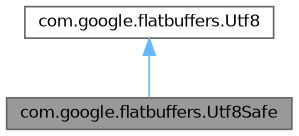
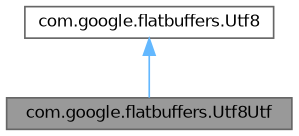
(149, 114) -> (149, 114)
